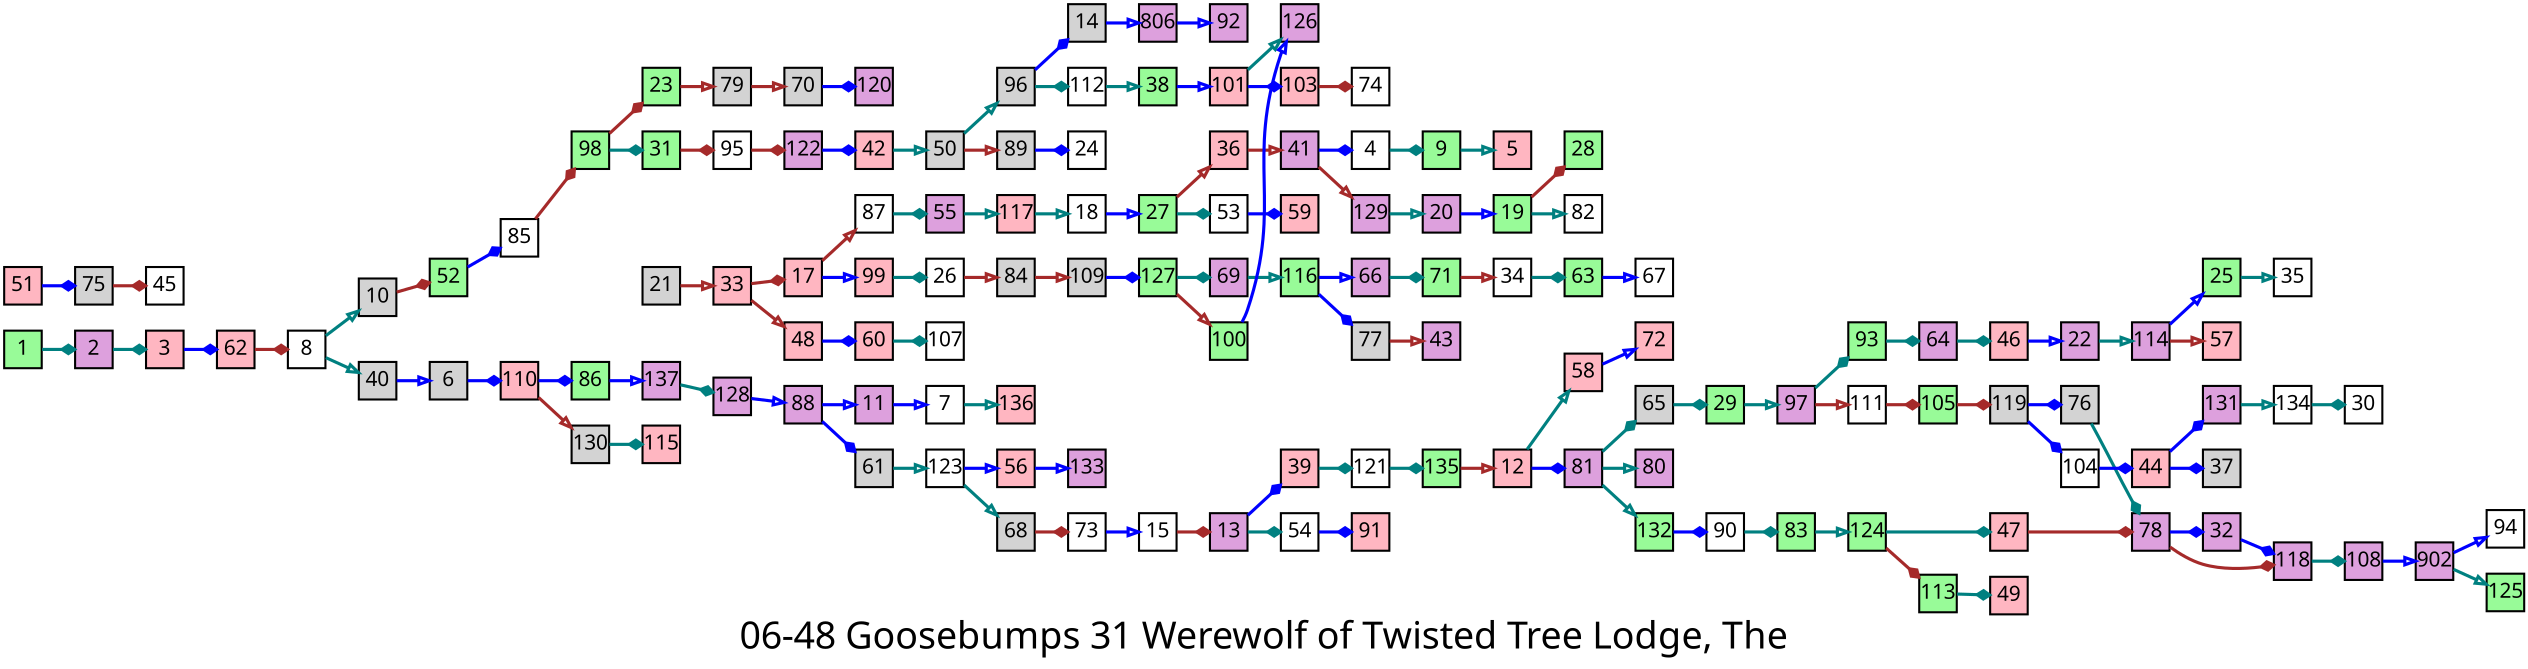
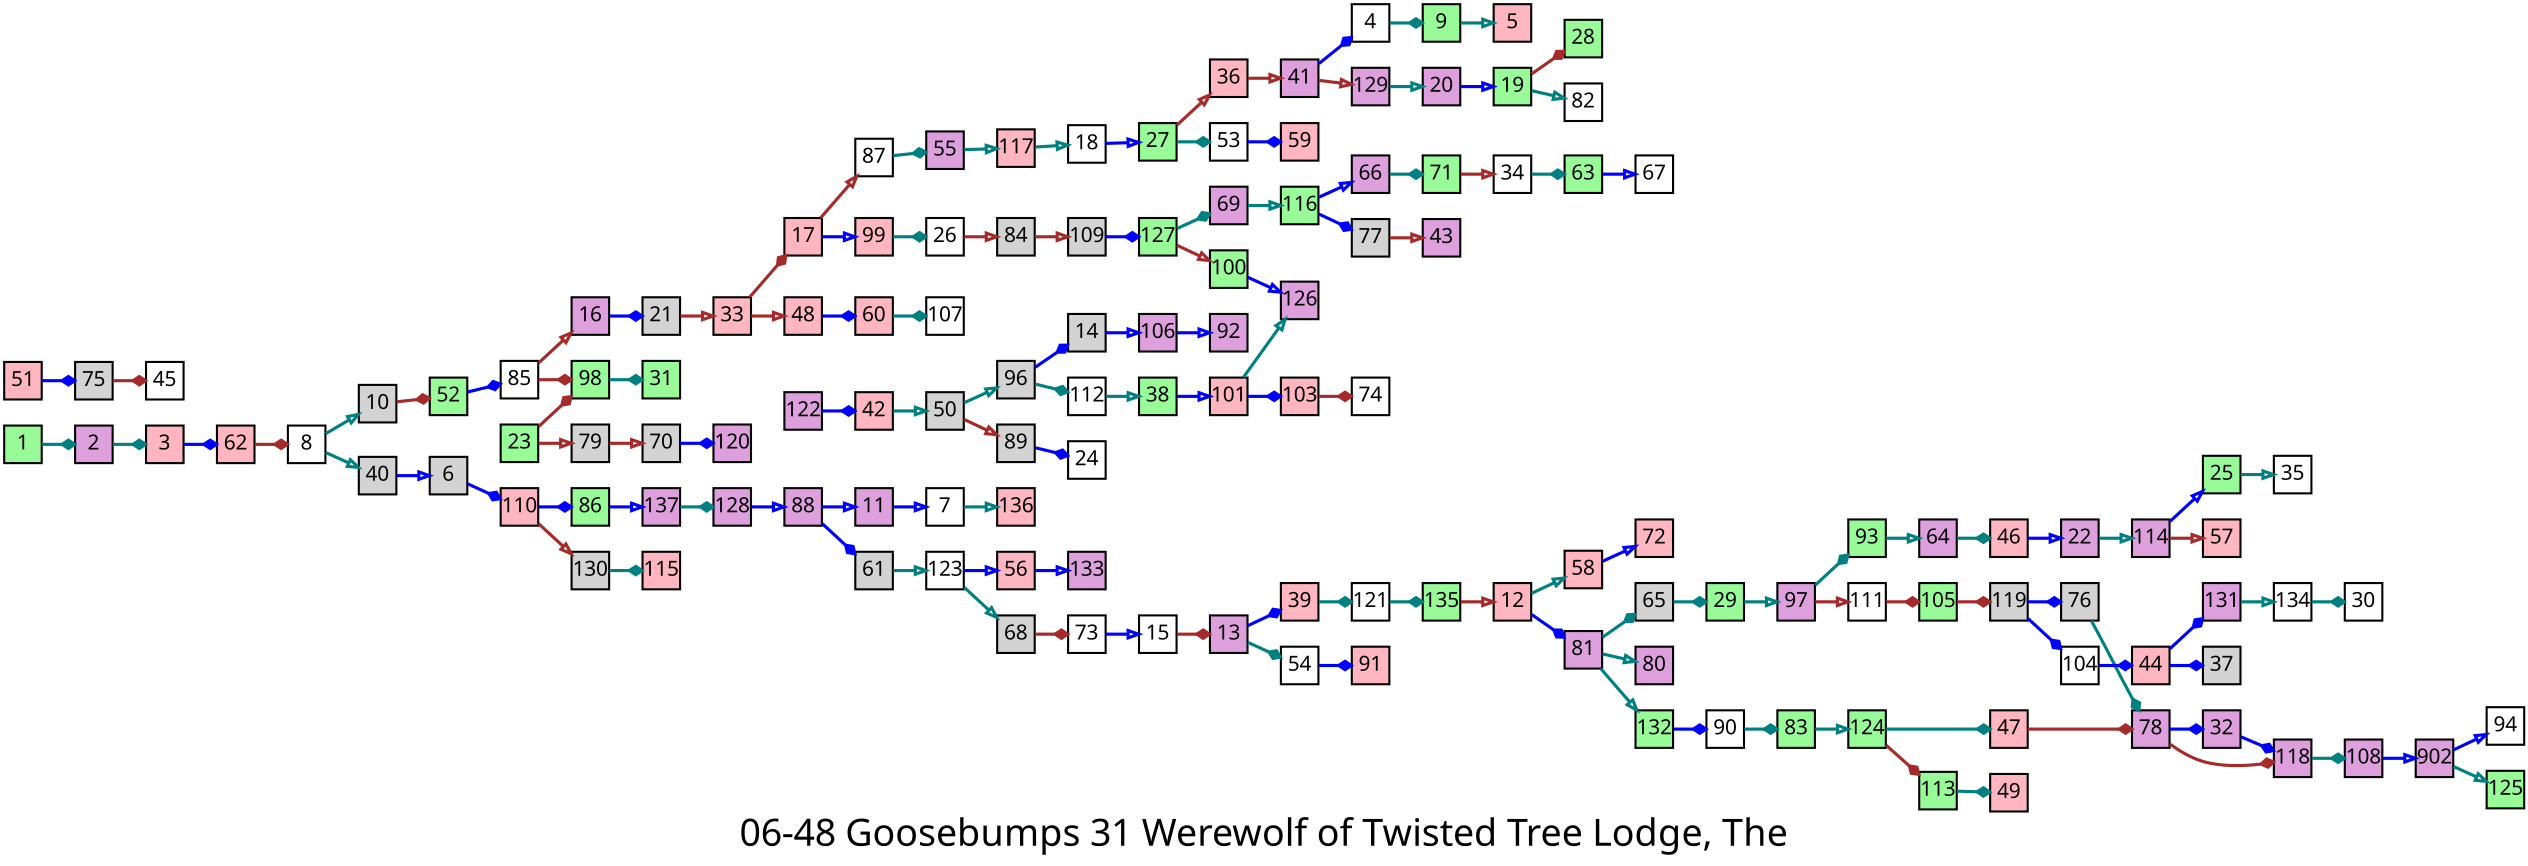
(1158, 23) -> (1158, 333)
(621, 123) -> (550, 416)
(732, 150) -> none
none -> (590, 316)
(1896, 341) -> (1897, 538)
